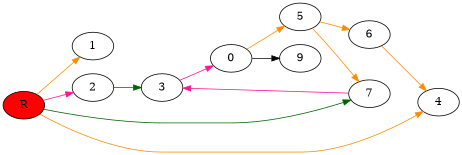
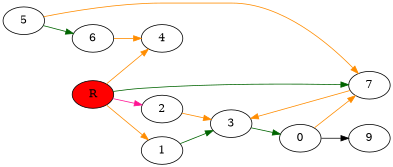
(331, 25) -> (55, 29)
(262, 40) -> (332, 114)
(193, 74) -> (262, 130)
(124, 88) -> (193, 116)
(270, 91) -> (304, 103)
none -> (193, 139)
